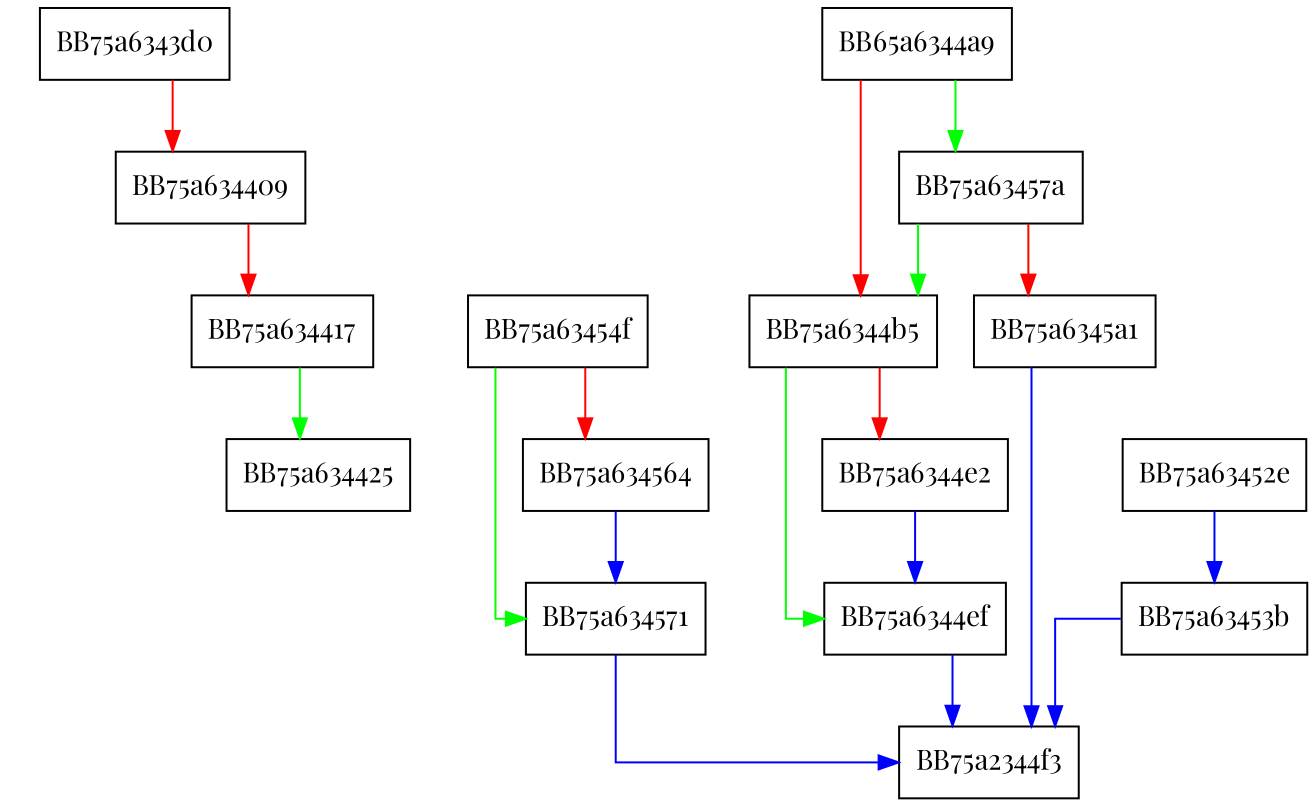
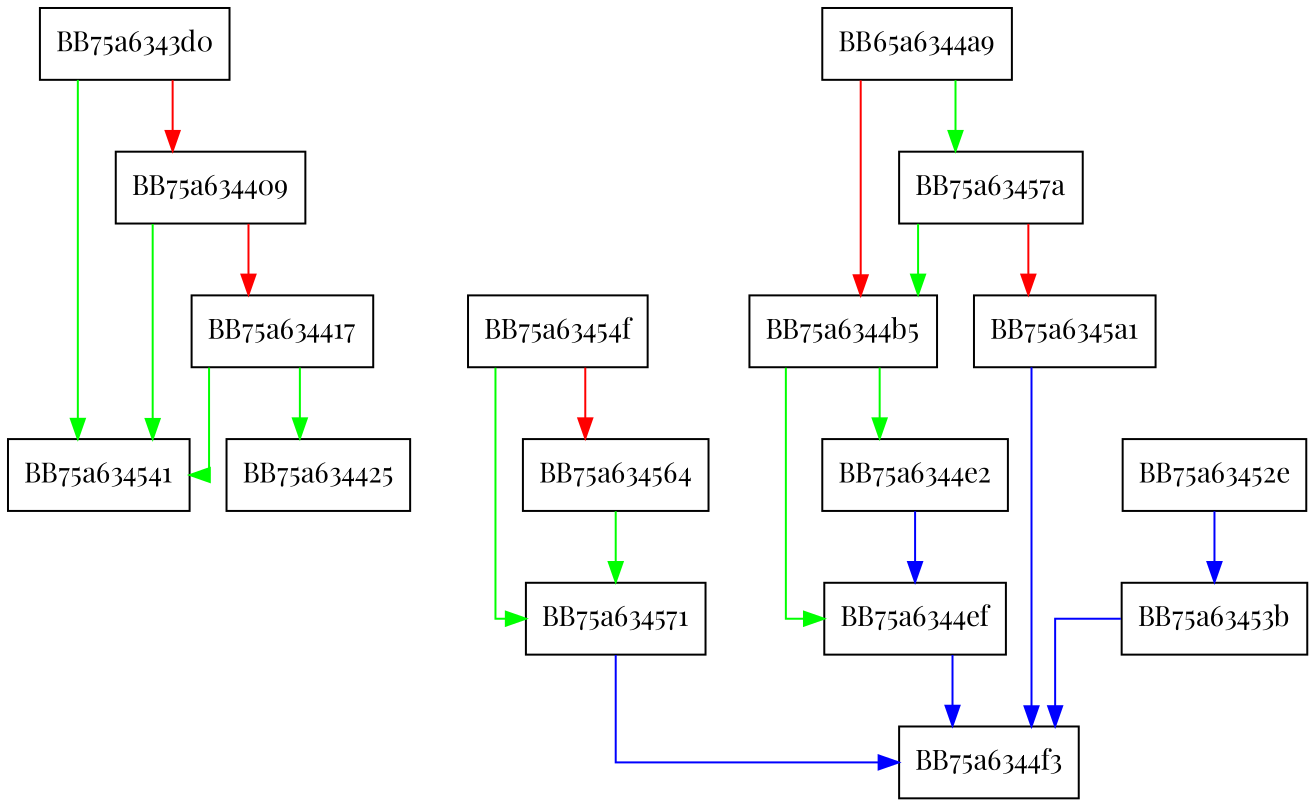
(880, 393) -> (880, 393)
none -> (99, 475)
(616, 537) -> (616, 537)
(989, 762) -> (989, 762)
